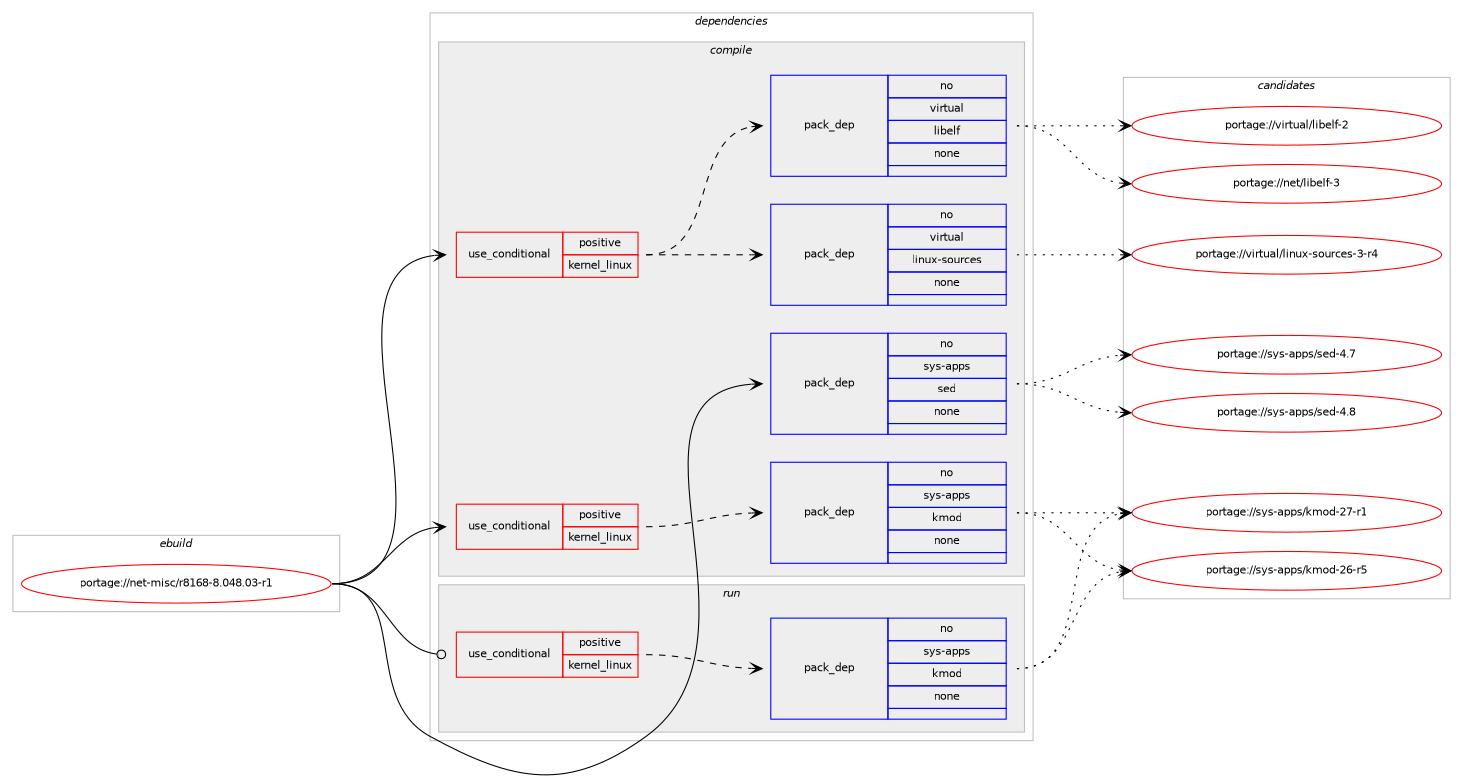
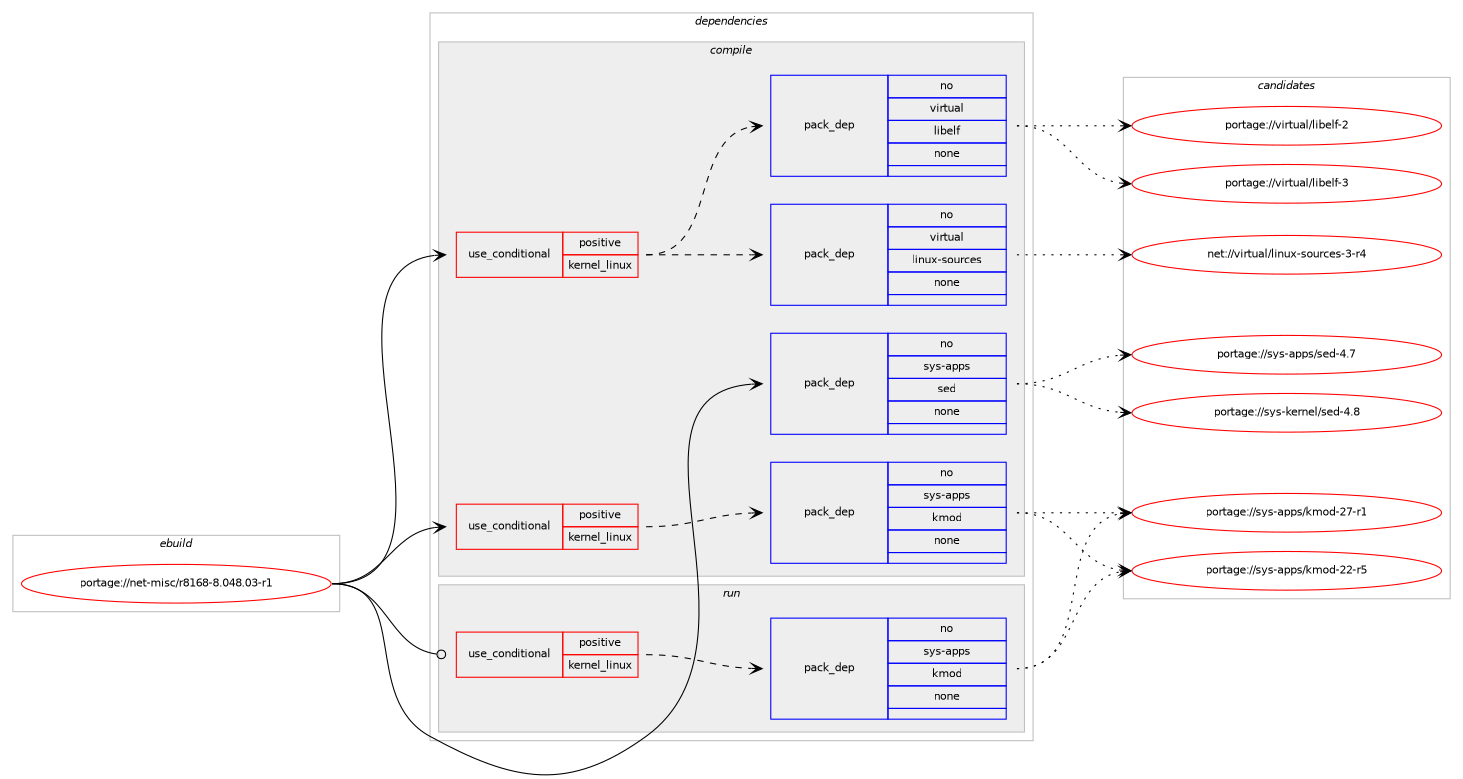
(1287, 184) -> (1287, 184)
(1287, 255) -> (1287, 255)
(1287, 413) -> (1287, 413)
(1287, 571) -> (1287, 571)
